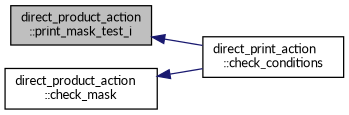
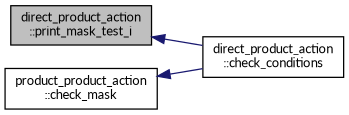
(273, 57) -> (273, 57)
(81, 89) -> (81, 89)
